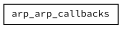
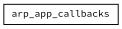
(61, 14) -> (61, 14)
